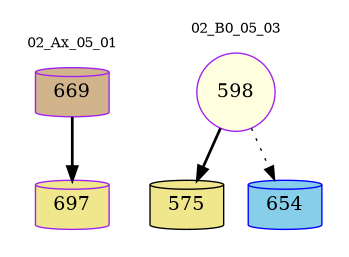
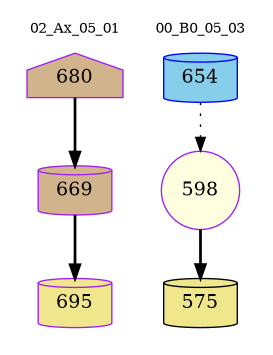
(236, 29) -> (200, 29)
none -> (75, 78)
(260, 148) -> (200, 120)
(72, 205) -> (75, 303)
